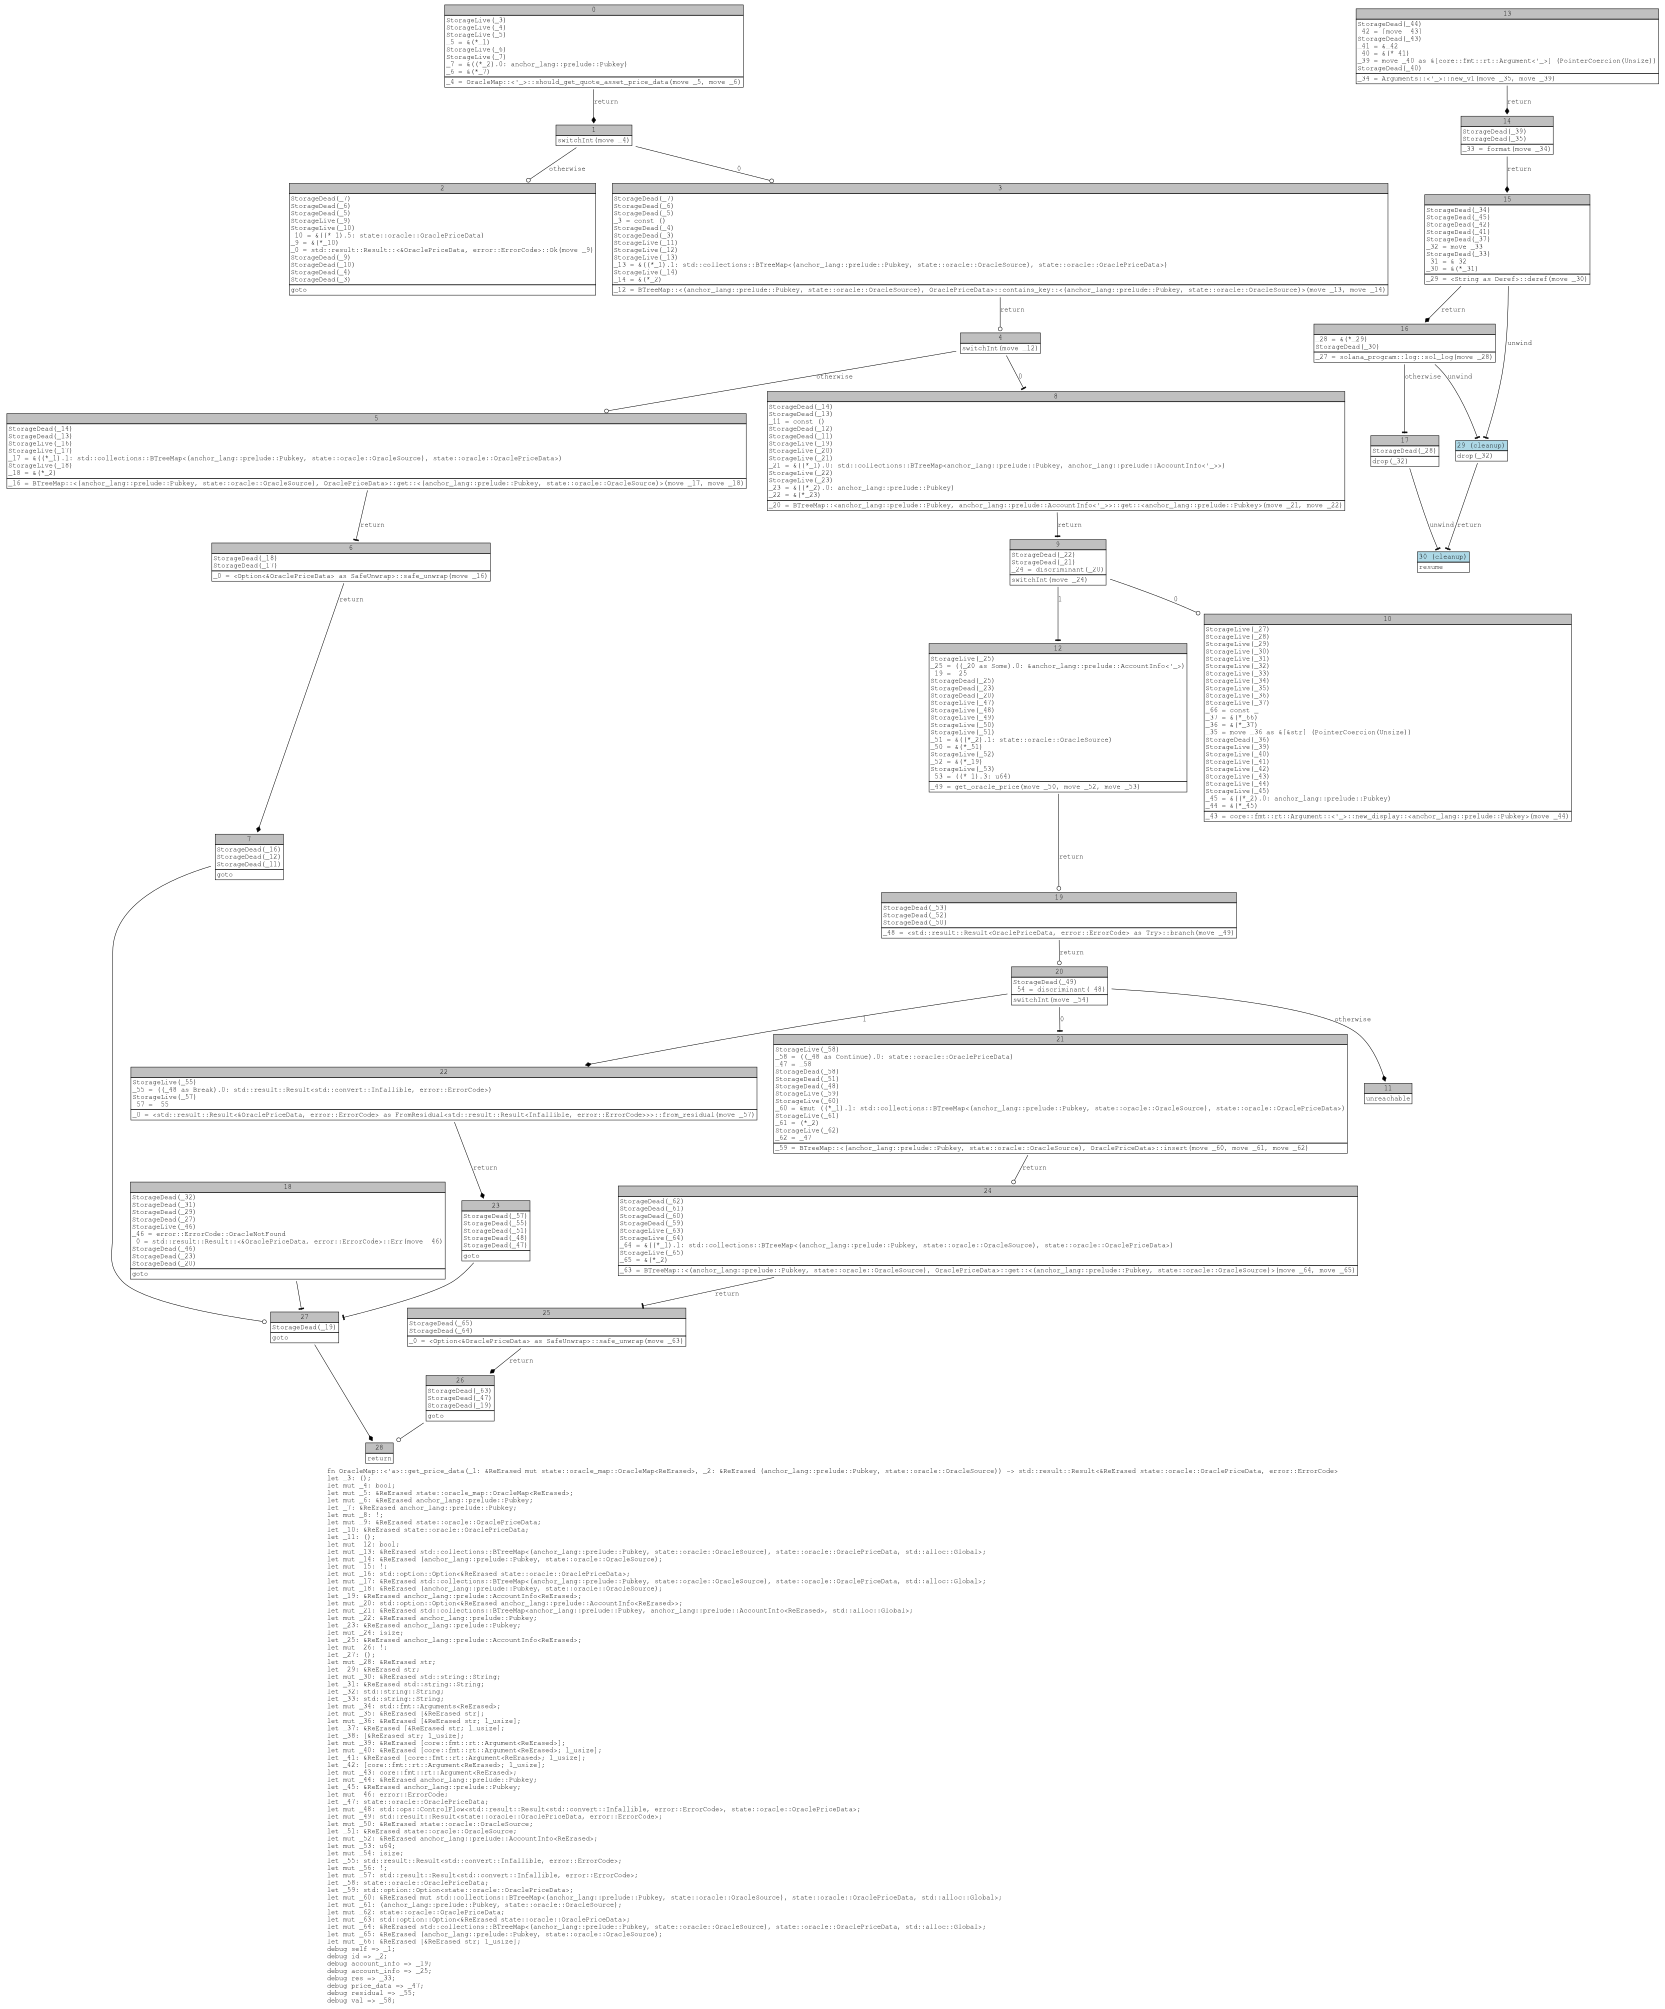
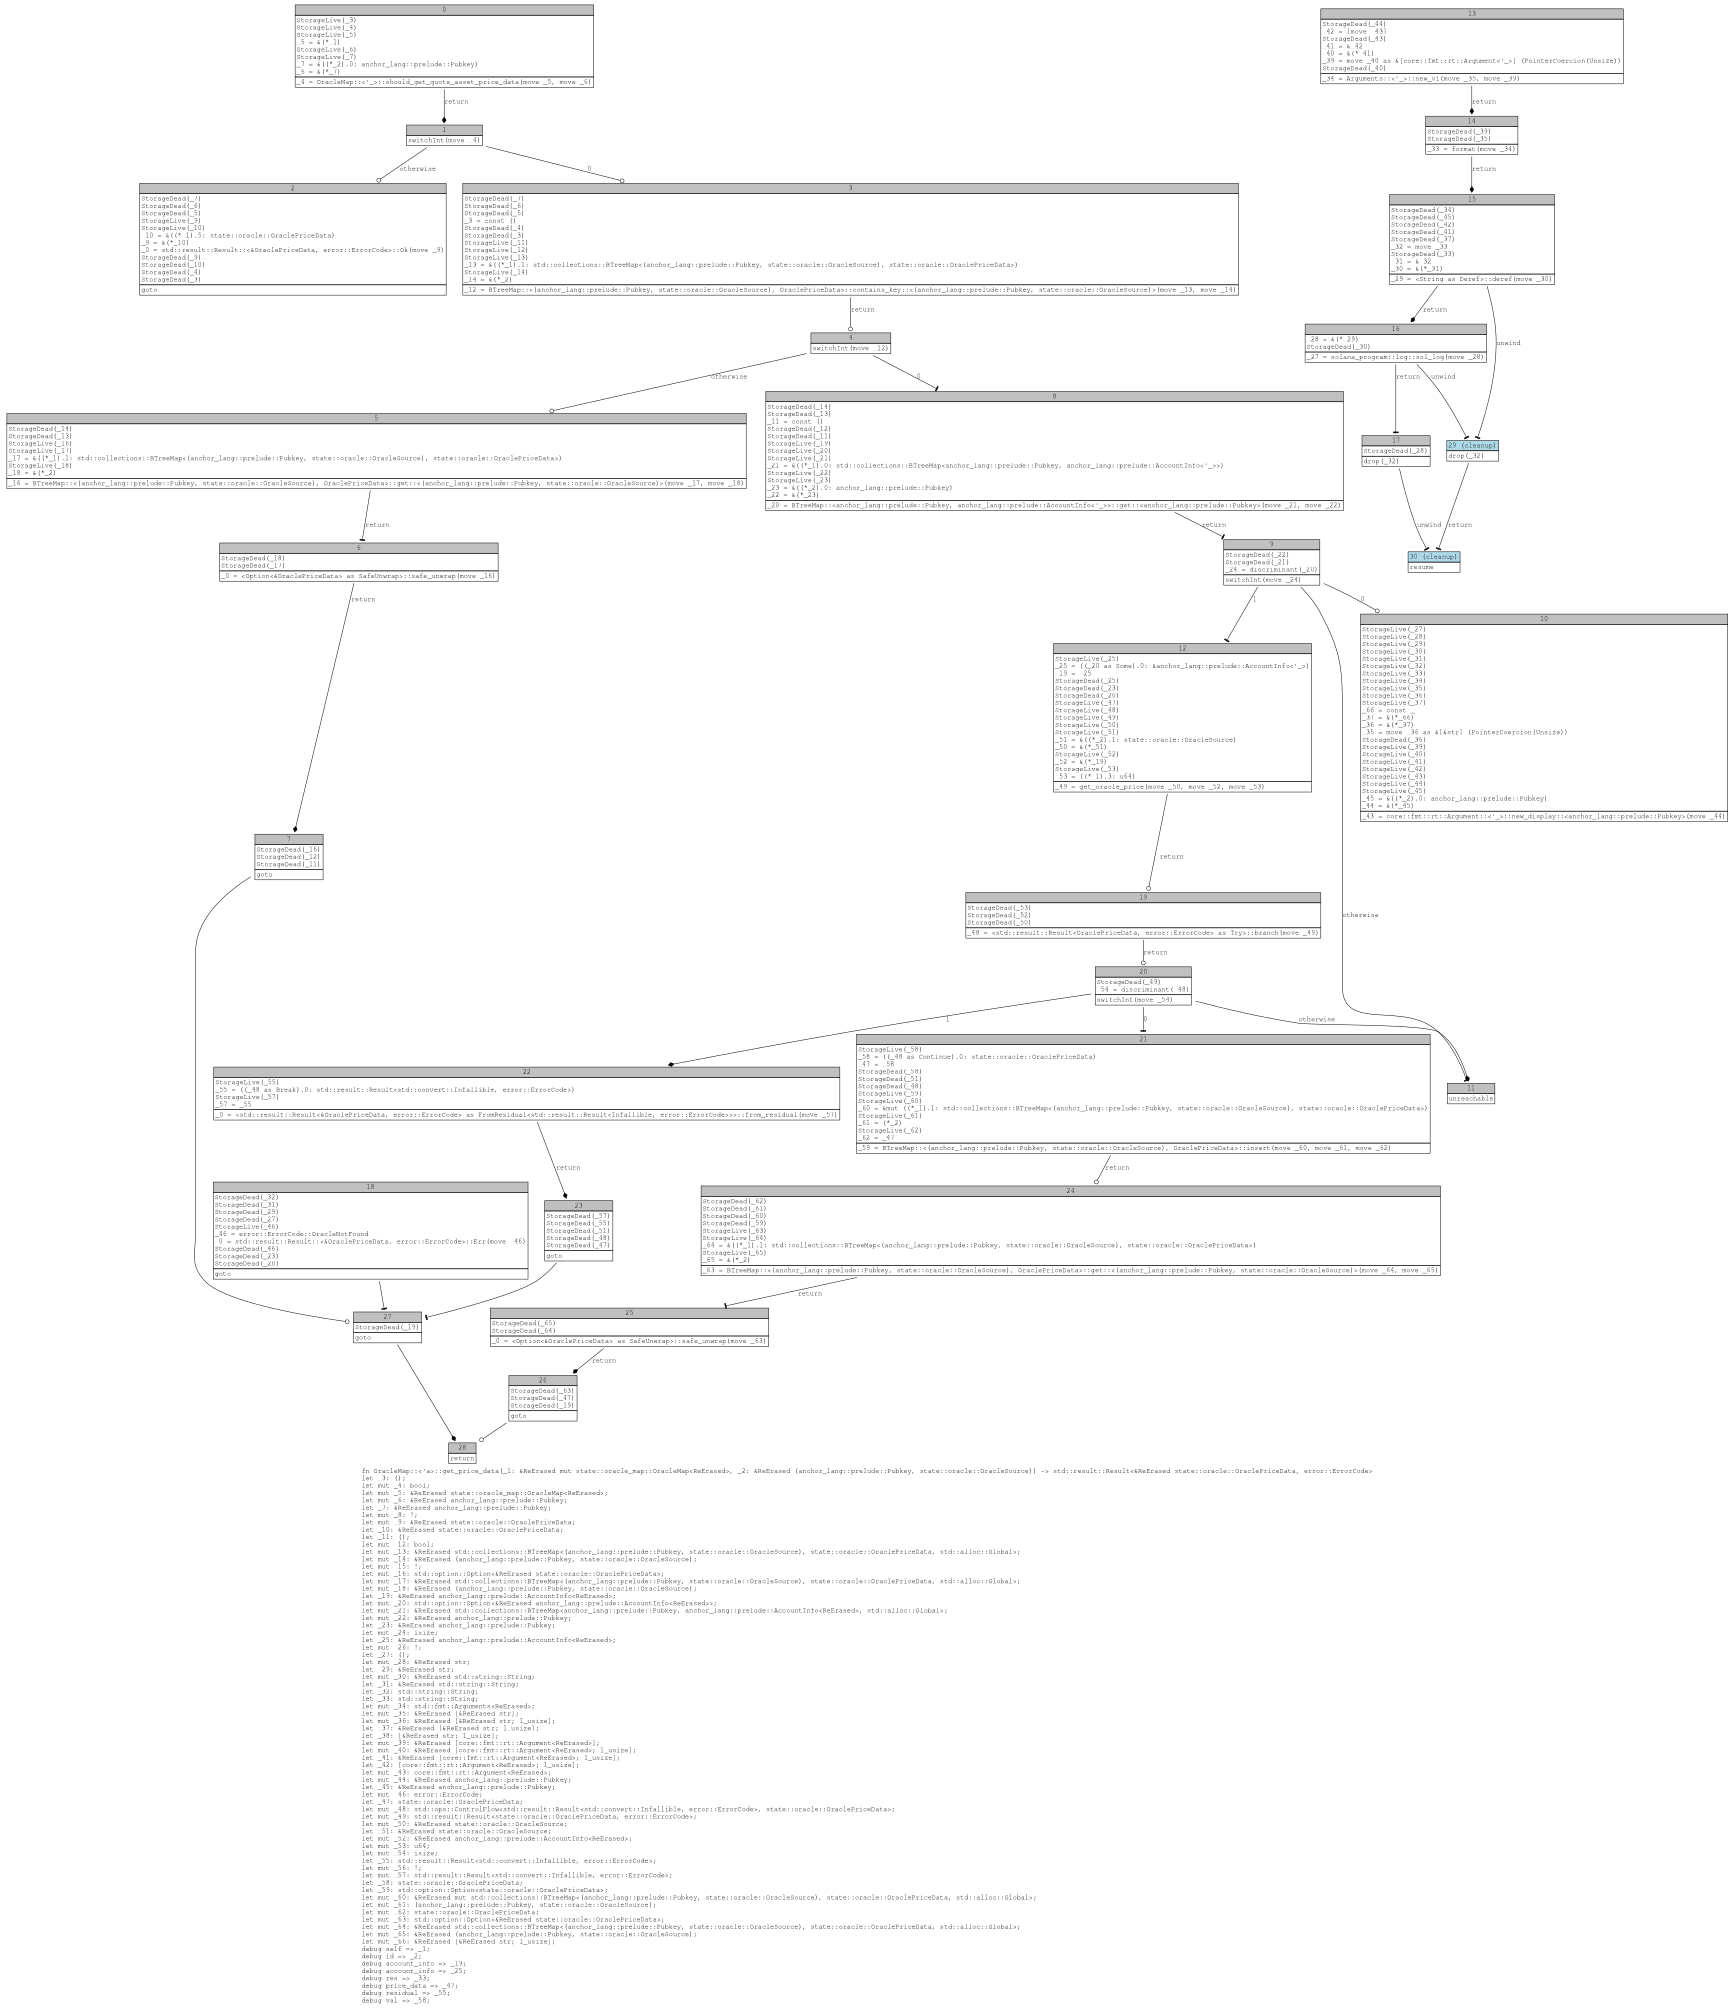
(1423, 377) -> (1408, 377)
none -> (1342, 867)
